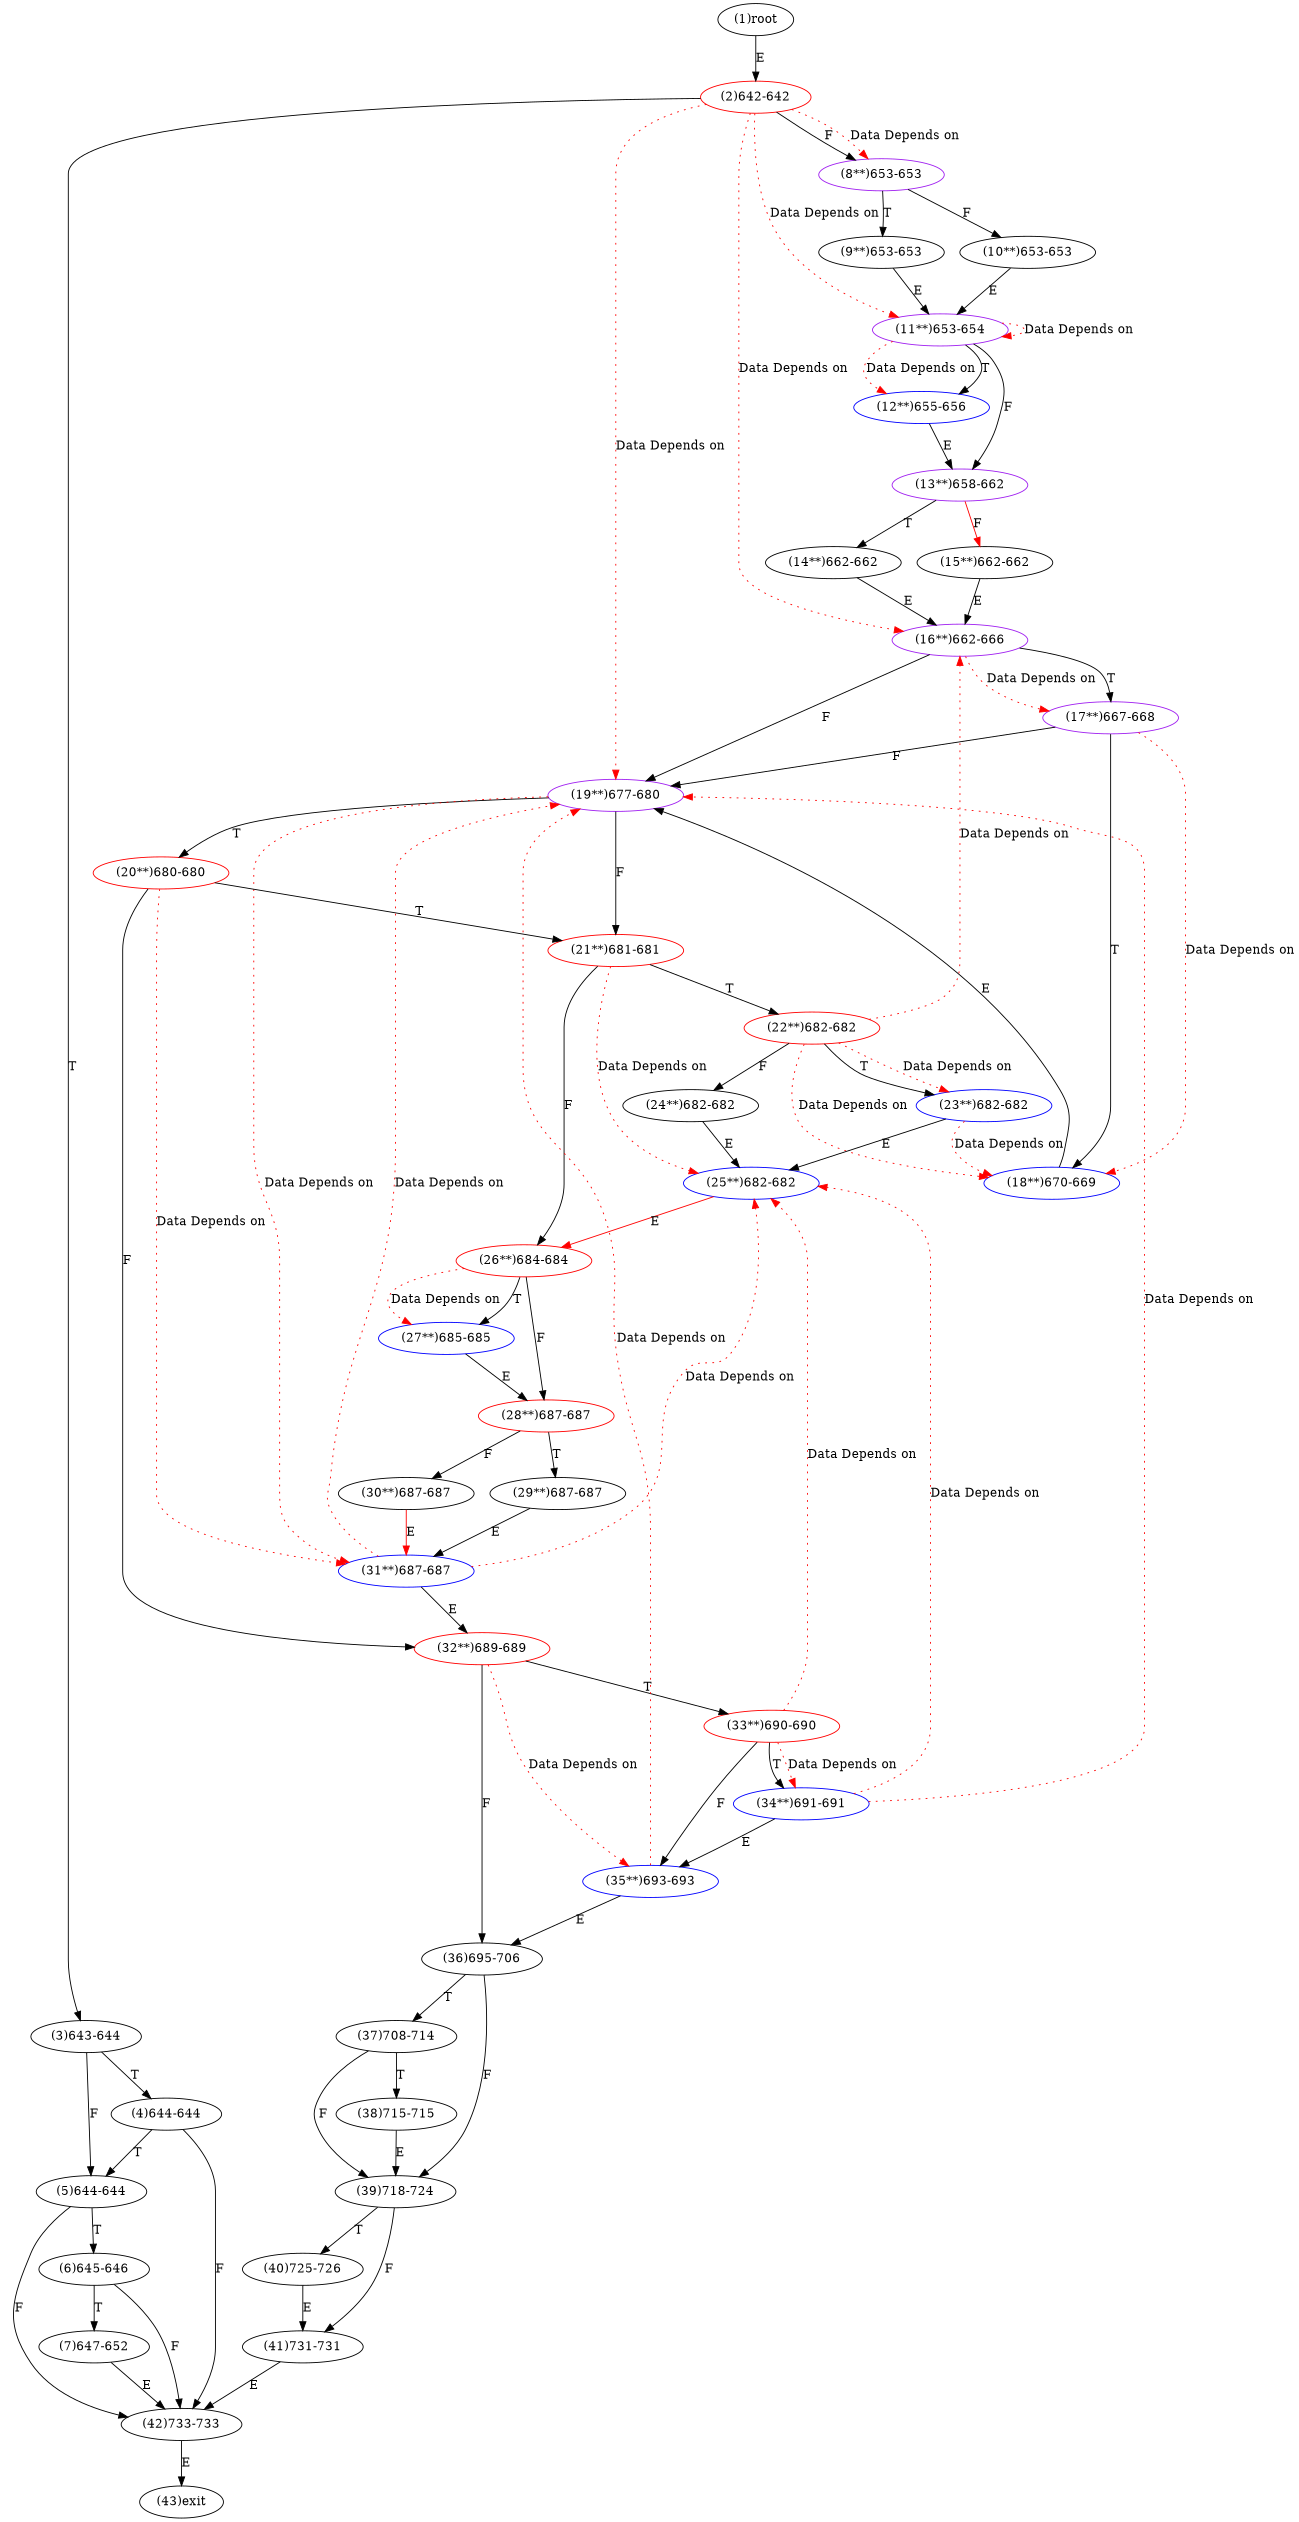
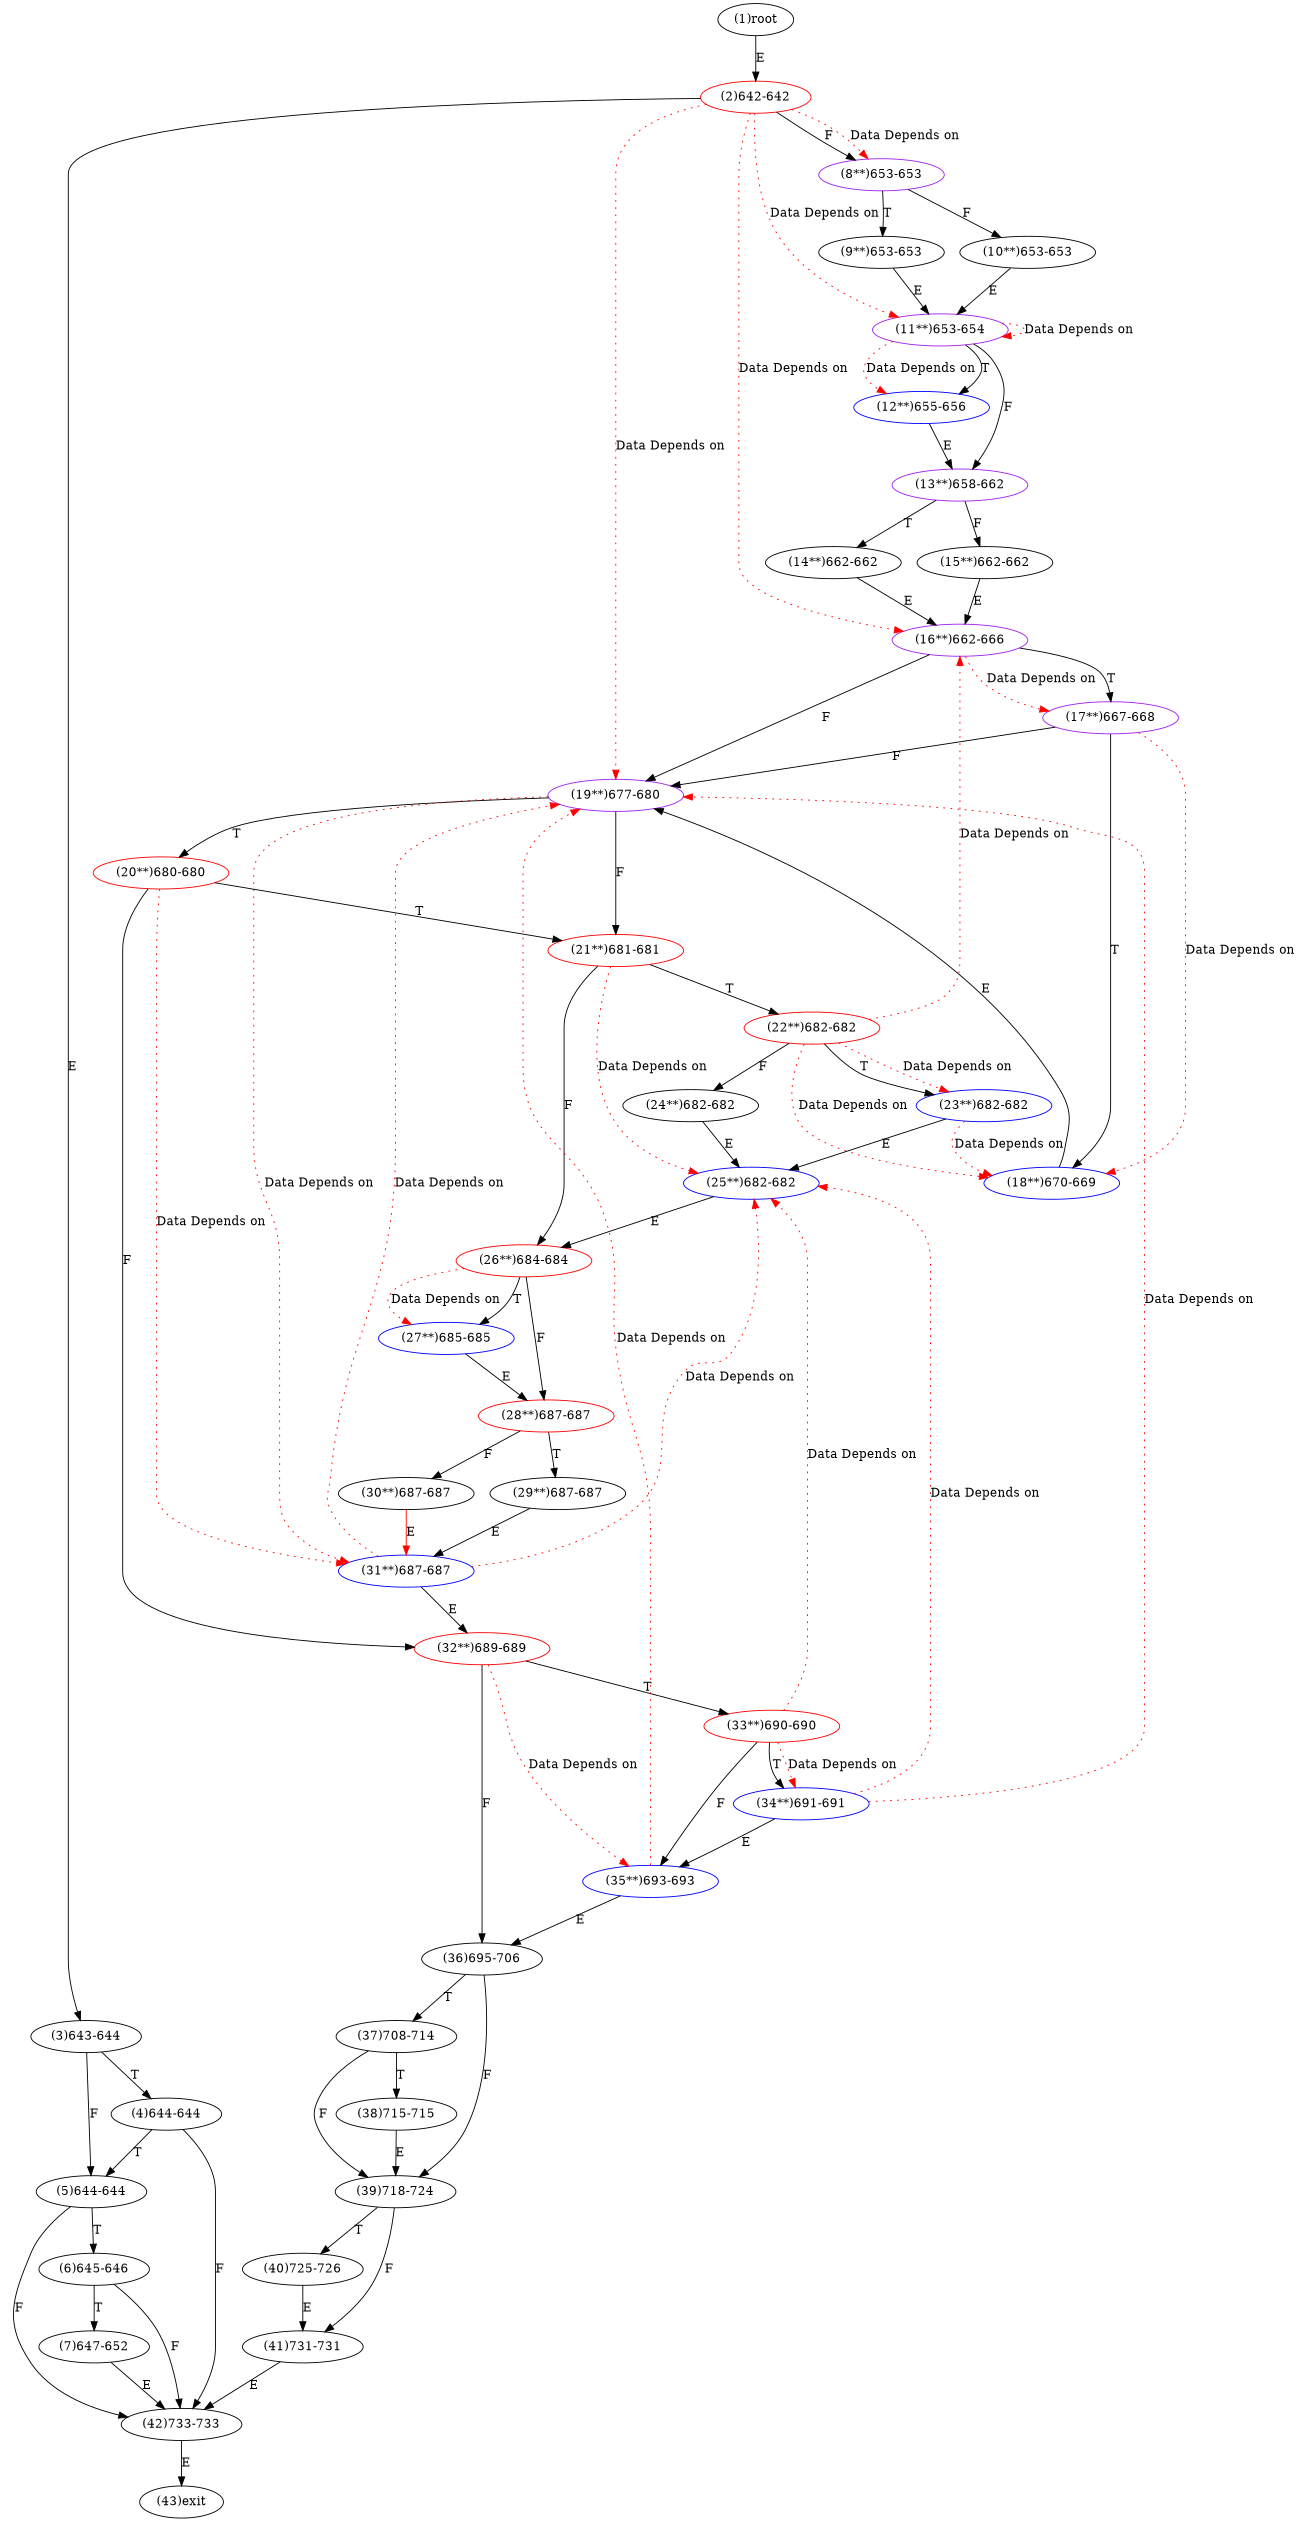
(971, 520) -> (971, 520)
(73, 1067) -> (73, 1067)
(642, 1221) -> (642, 1221)
